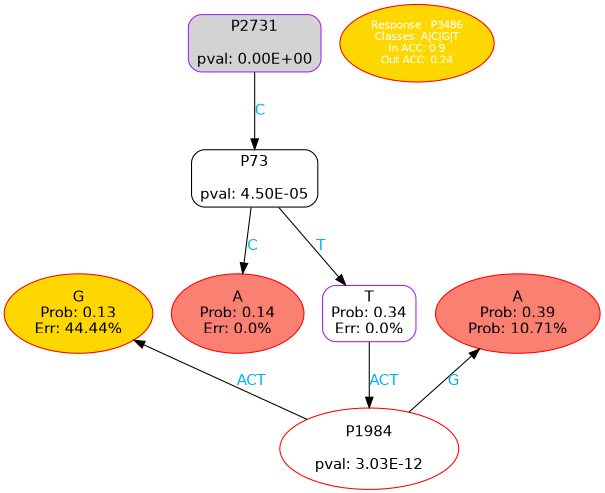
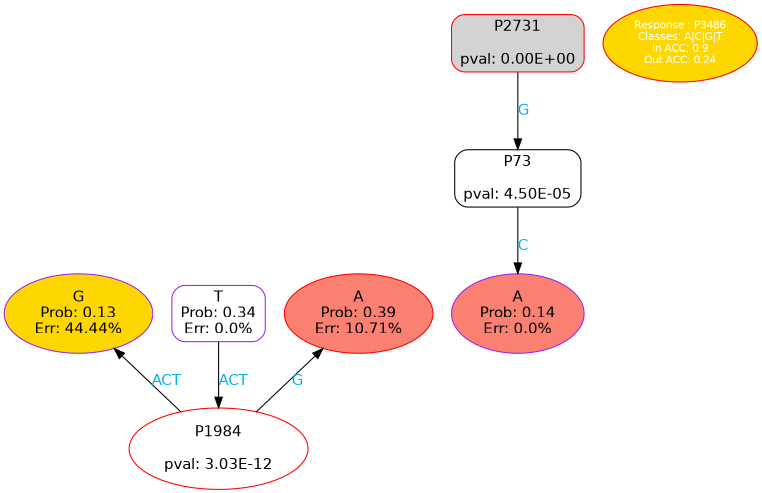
(255, 43) -> (518, 43)
(260, 111) -> (524, 111)
(309, 242) -> none
(79, 314) -> (79, 314)
(238, 314) -> (518, 314)
(518, 314) -> (359, 314)
